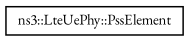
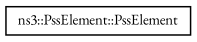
(95, 21) -> (98, 21)
